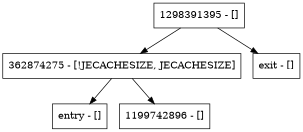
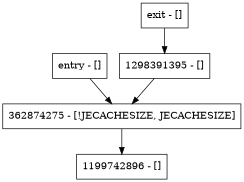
(235, 39) -> (165, 37)
(103, 89) -> (99, 89)
